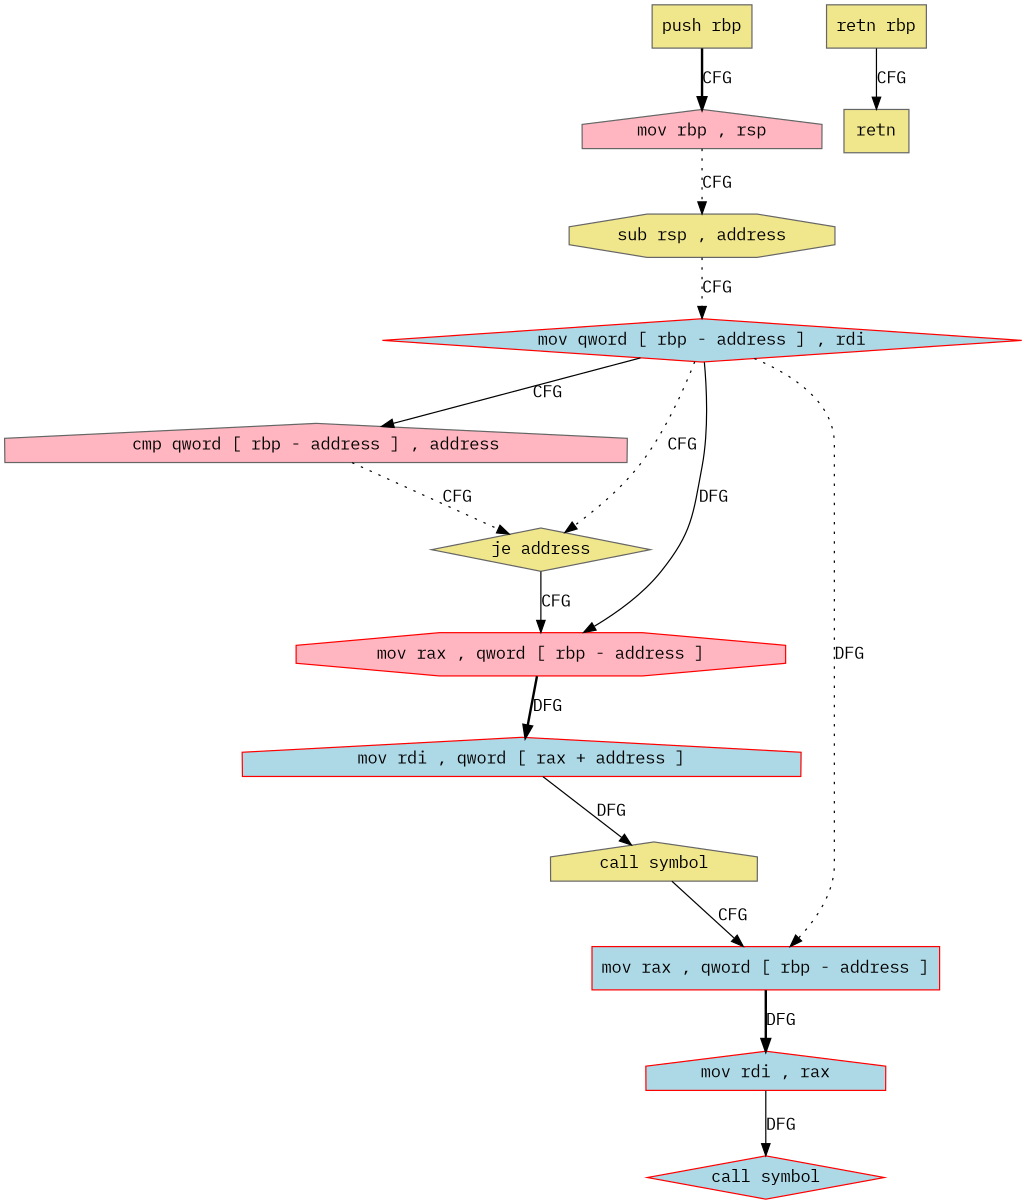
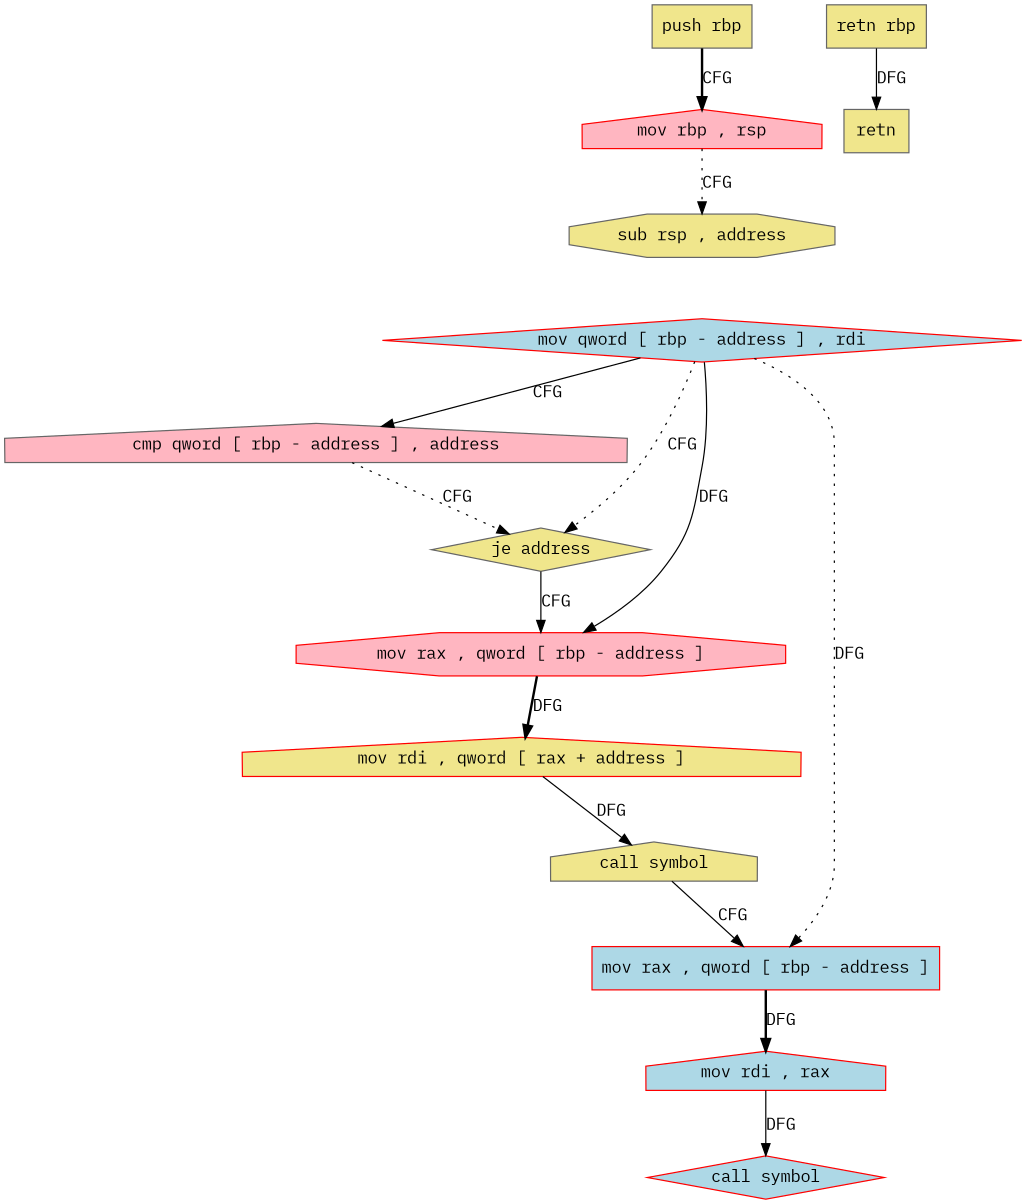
(891, 79) -> (891, 79)
(702, 131) -> (702, 131)
(702, 282) -> none
(522, 759) -> (522, 759)
